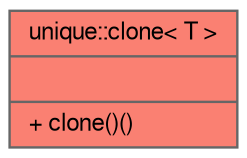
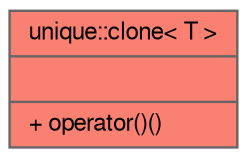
(82, 123) -> (96, 123)
